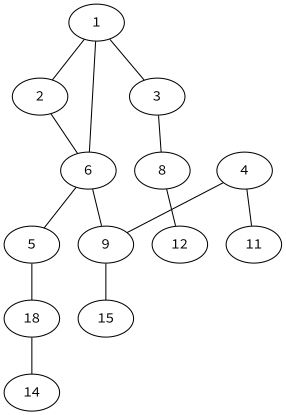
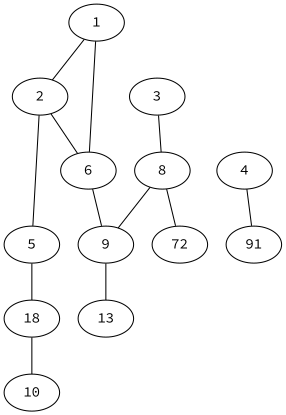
(127, 60) -> none
(178, 206) -> (134, 208)
(60, 208) -> (36, 171)
(180, 245) -> (180, 245)
(254, 245) -> (254, 245)
(106, 319) -> (106, 319)
(32, 393) -> (32, 393)
